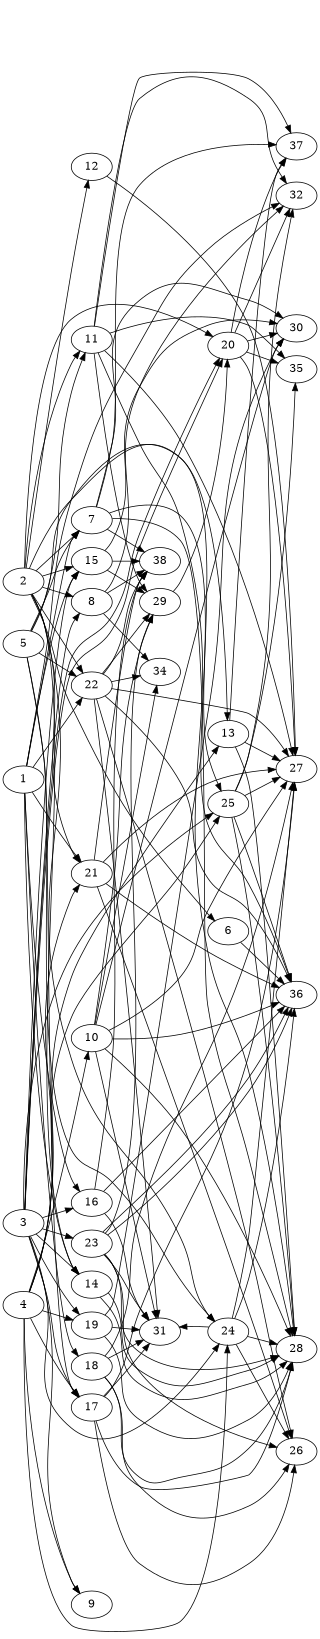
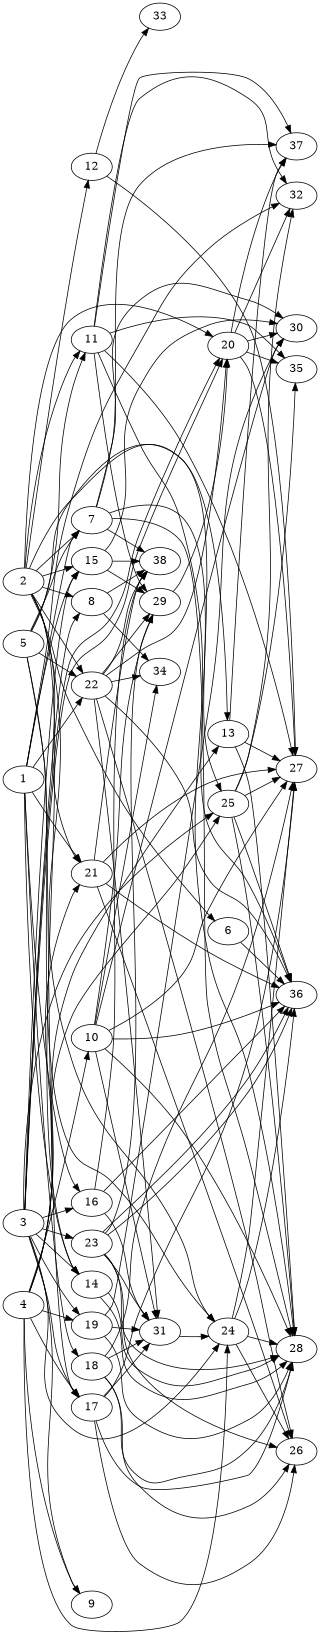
none -> (160, 17)
(163, 343) -> none
(196, 703) -> (190, 602)
(198, 1327) -> (190, 1337)
